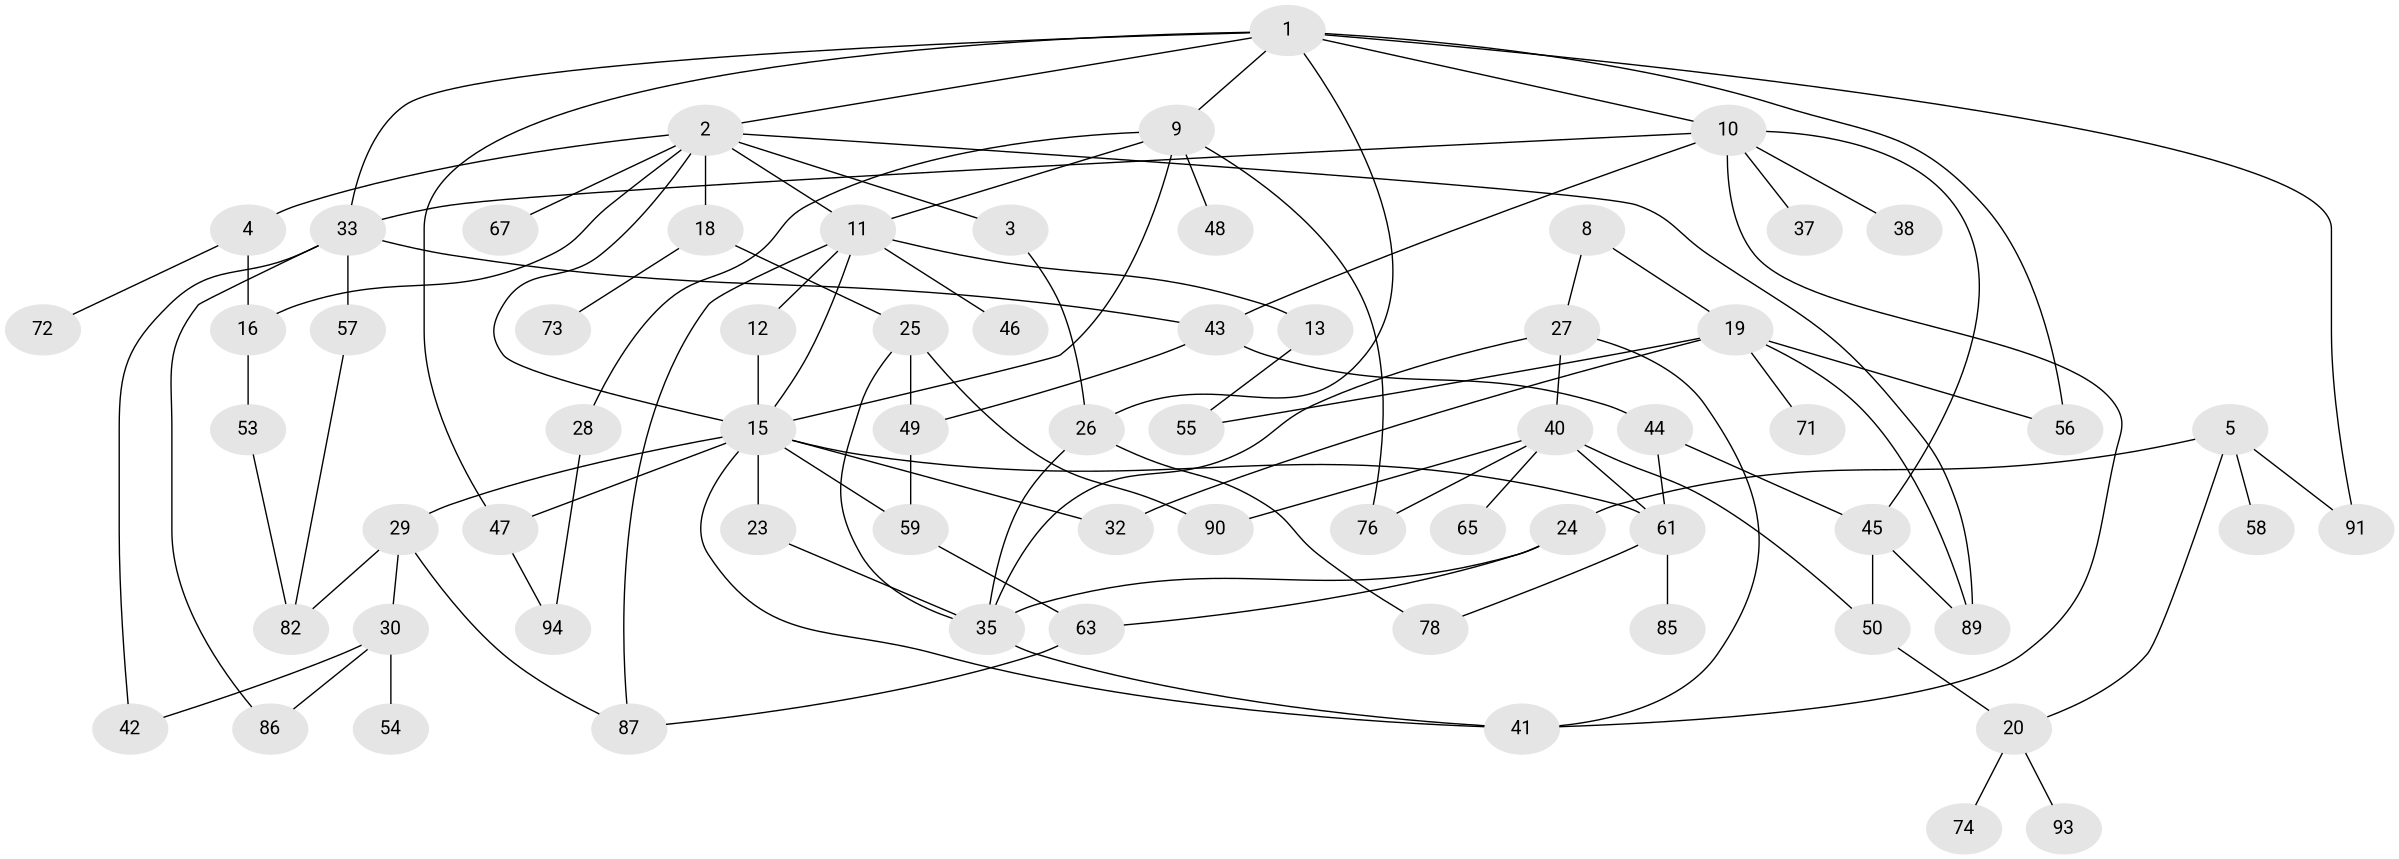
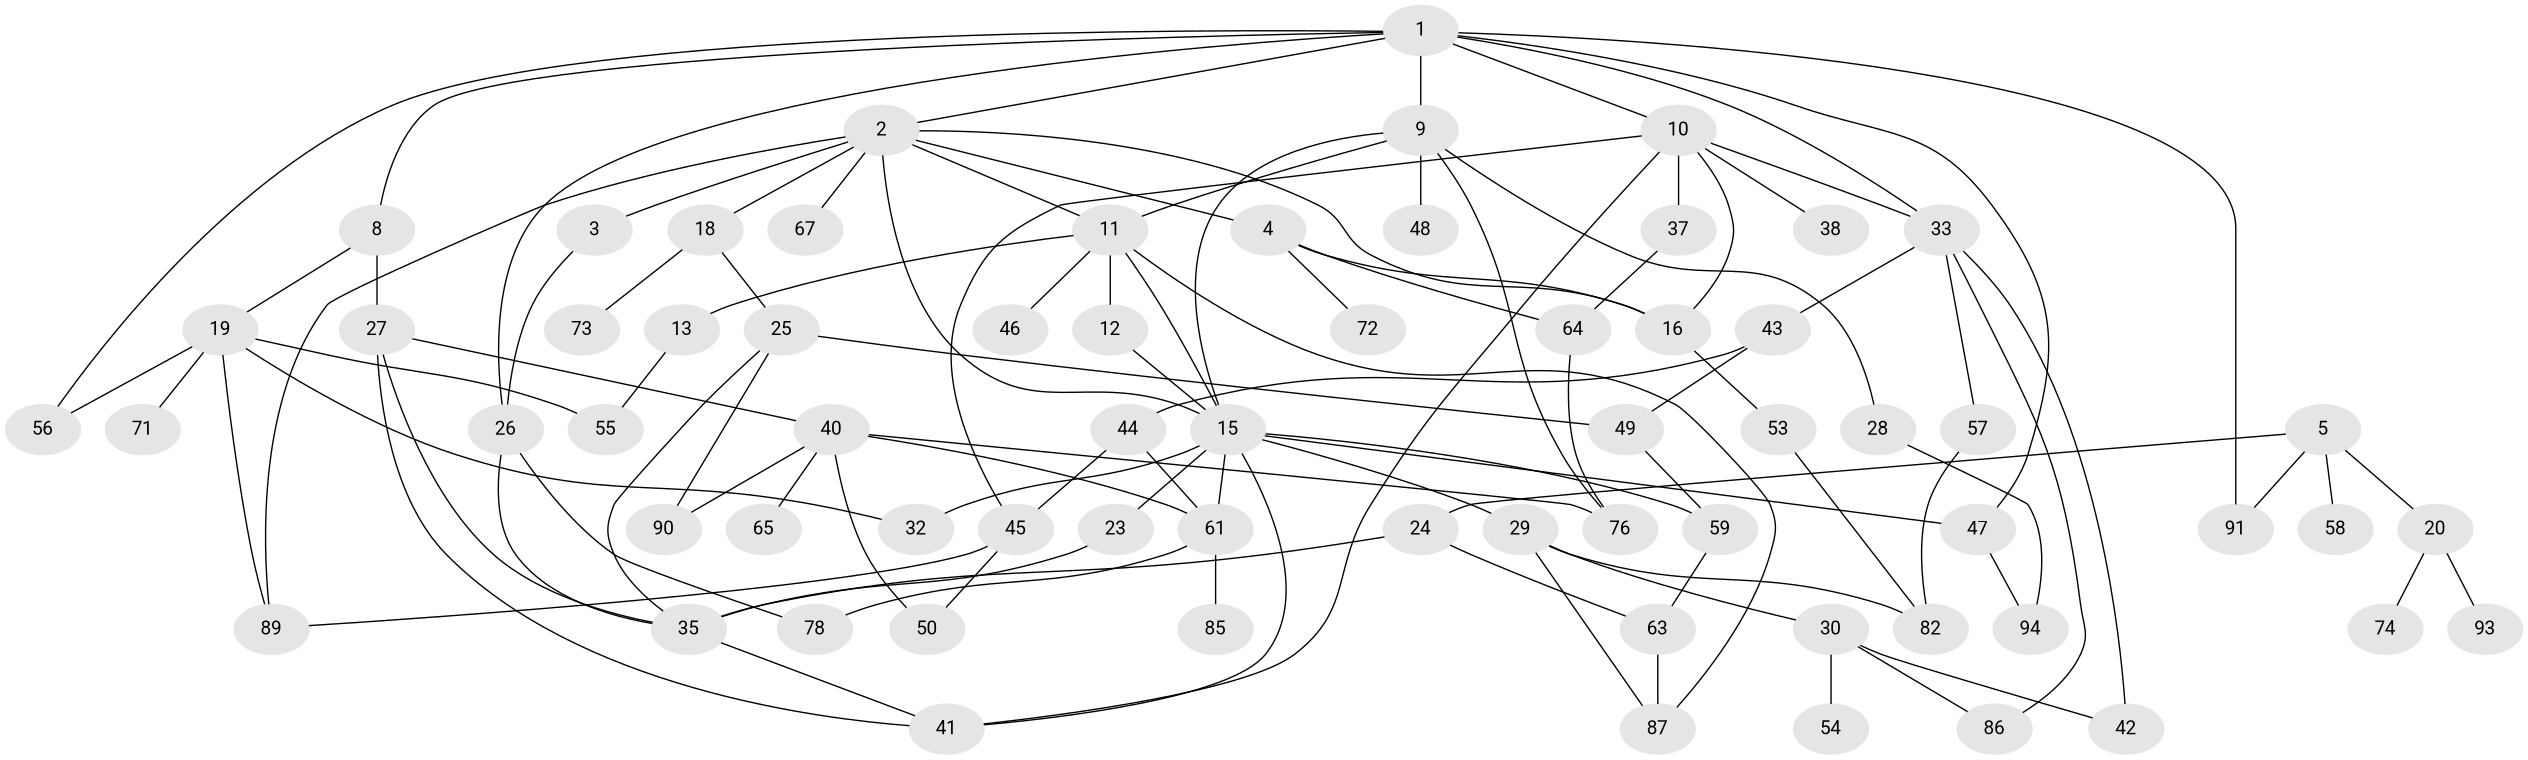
none -> (848, 51)
(1469, 225) -> (1733, 232)
none -> (1573, 330)
(1939, 676) -> none
